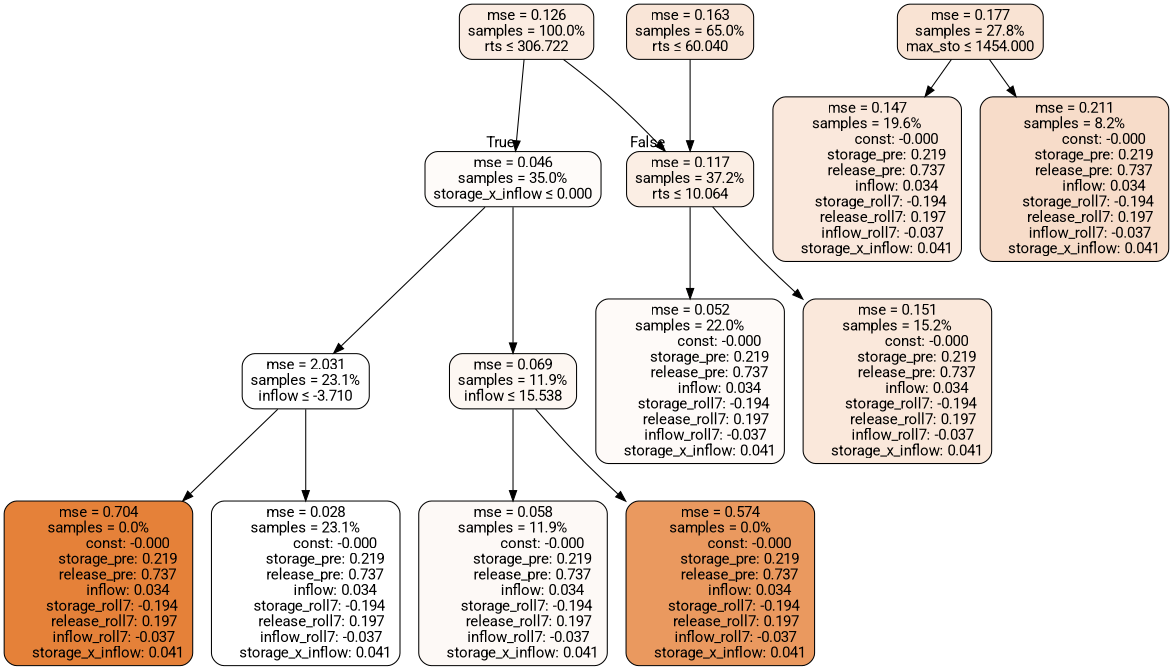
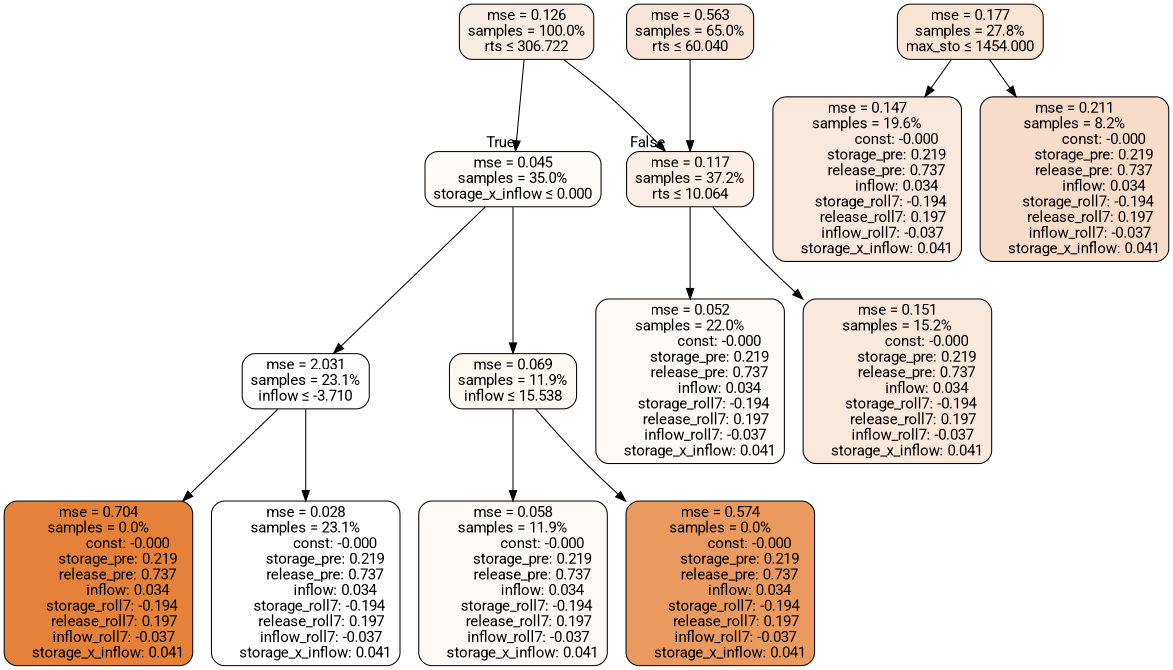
(690, 32) -> (690, 32)
(513, 179) -> (513, 179)
